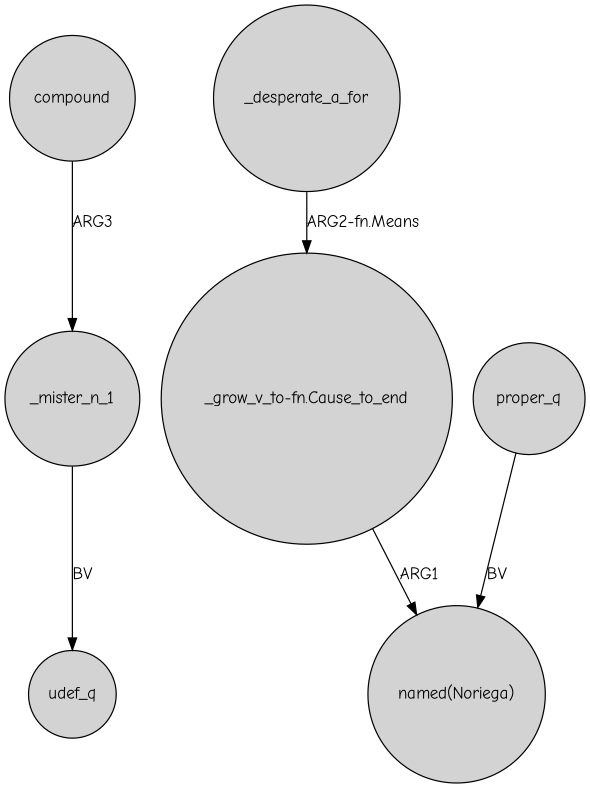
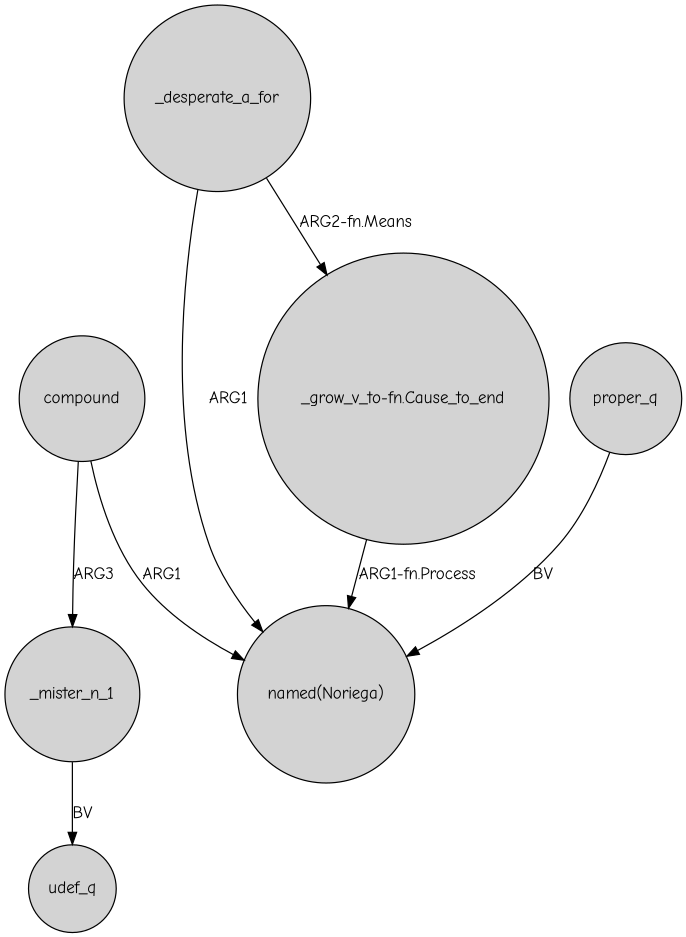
none -> (184, 414)
(419, 575) -> (417, 575)
none -> (137, 576)
